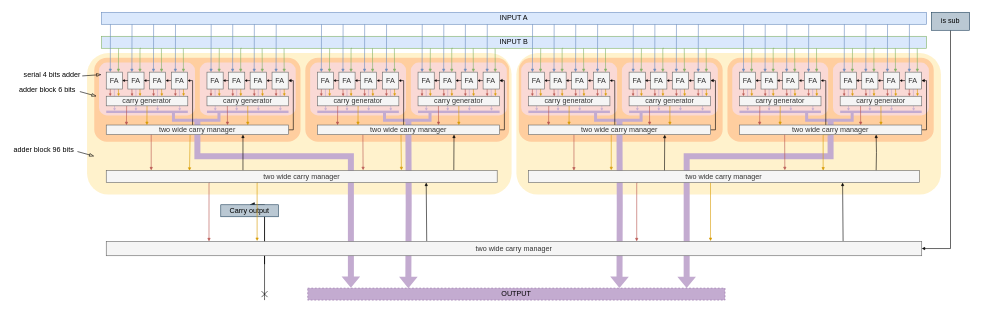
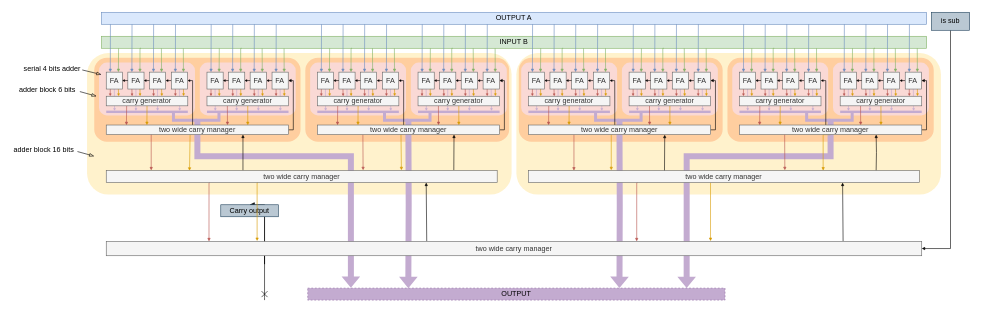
(514, 18) -> (514, 18)
(514, 42) -> (514, 42)
(52, 75) -> (52, 69)
(44, 150) -> (44, 150)
